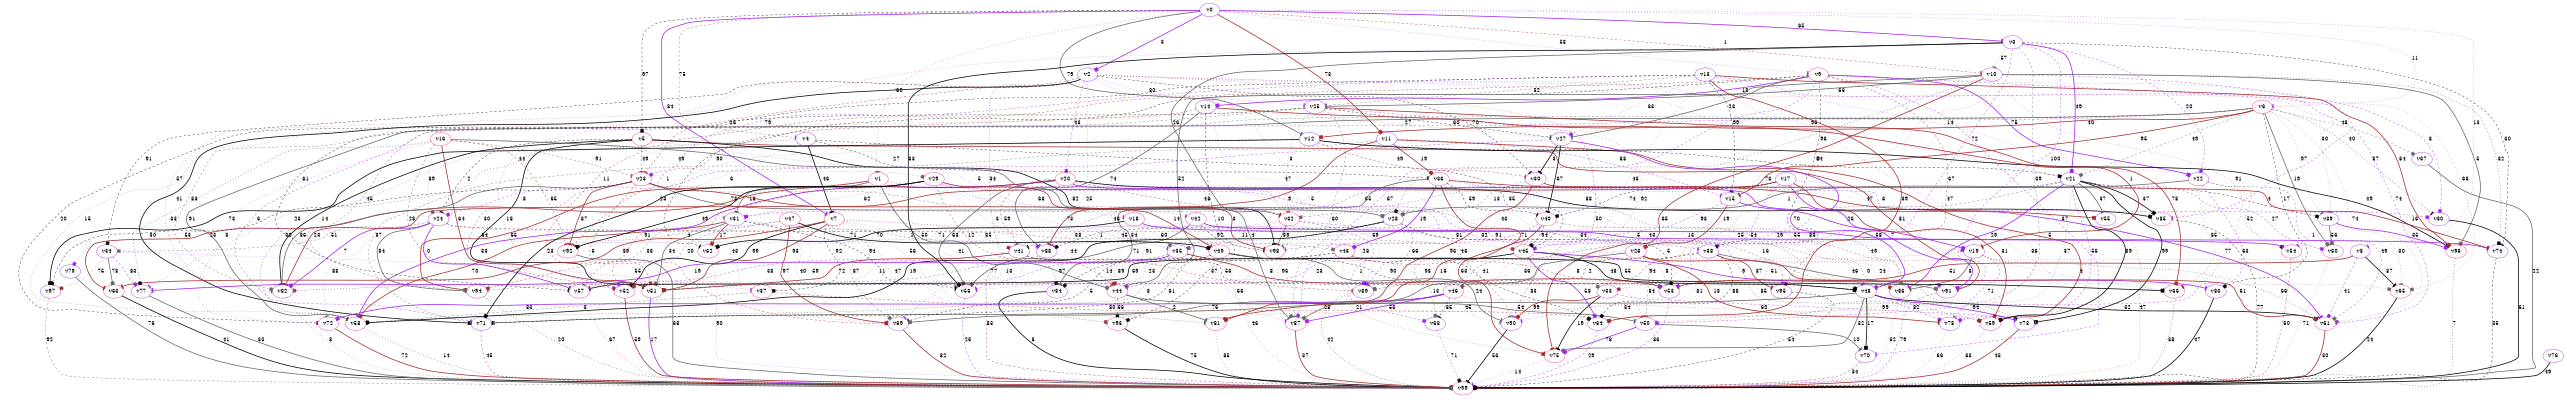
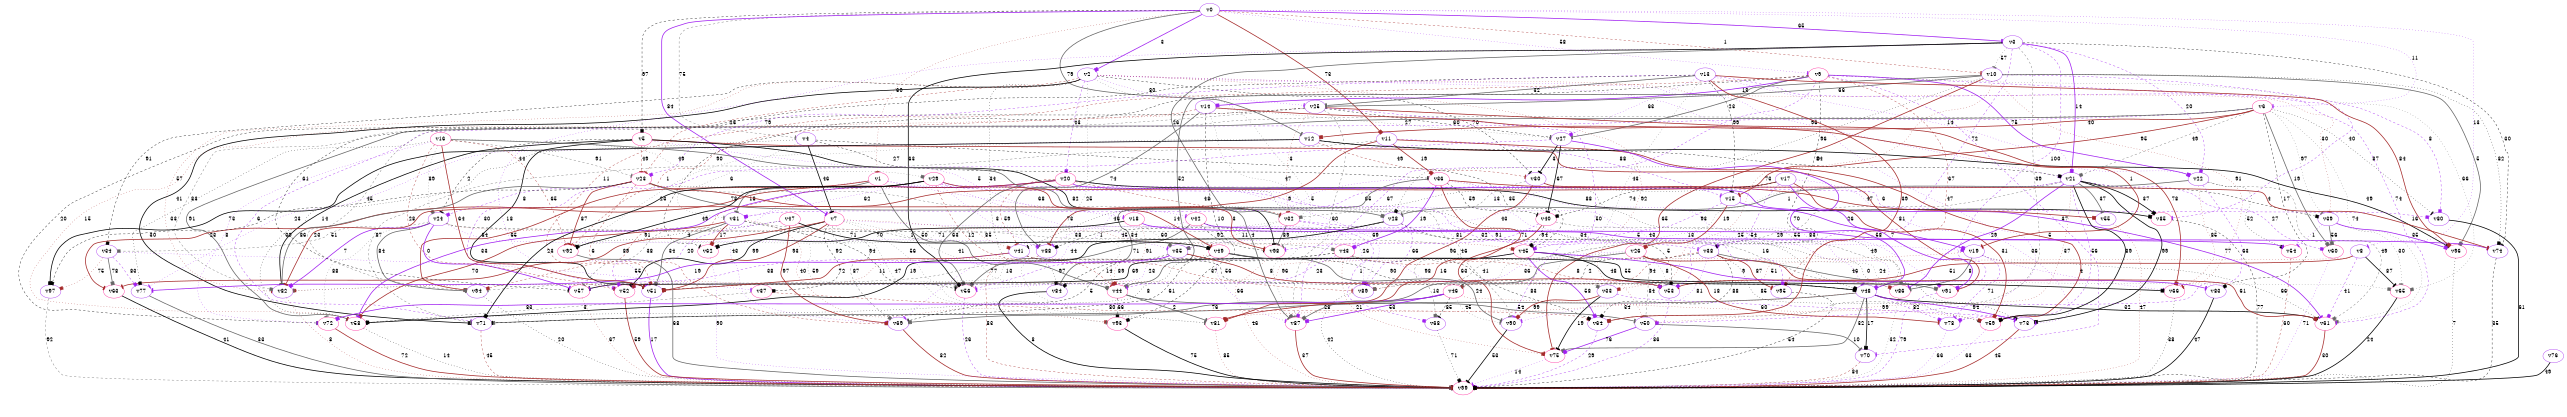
(1511, 91) -> (1511, 91)
(2079, 107) -> (2079, 107)
(2422, 159) -> none
(1718, 208) -> (1718, 208)
(70, 271) -> none
